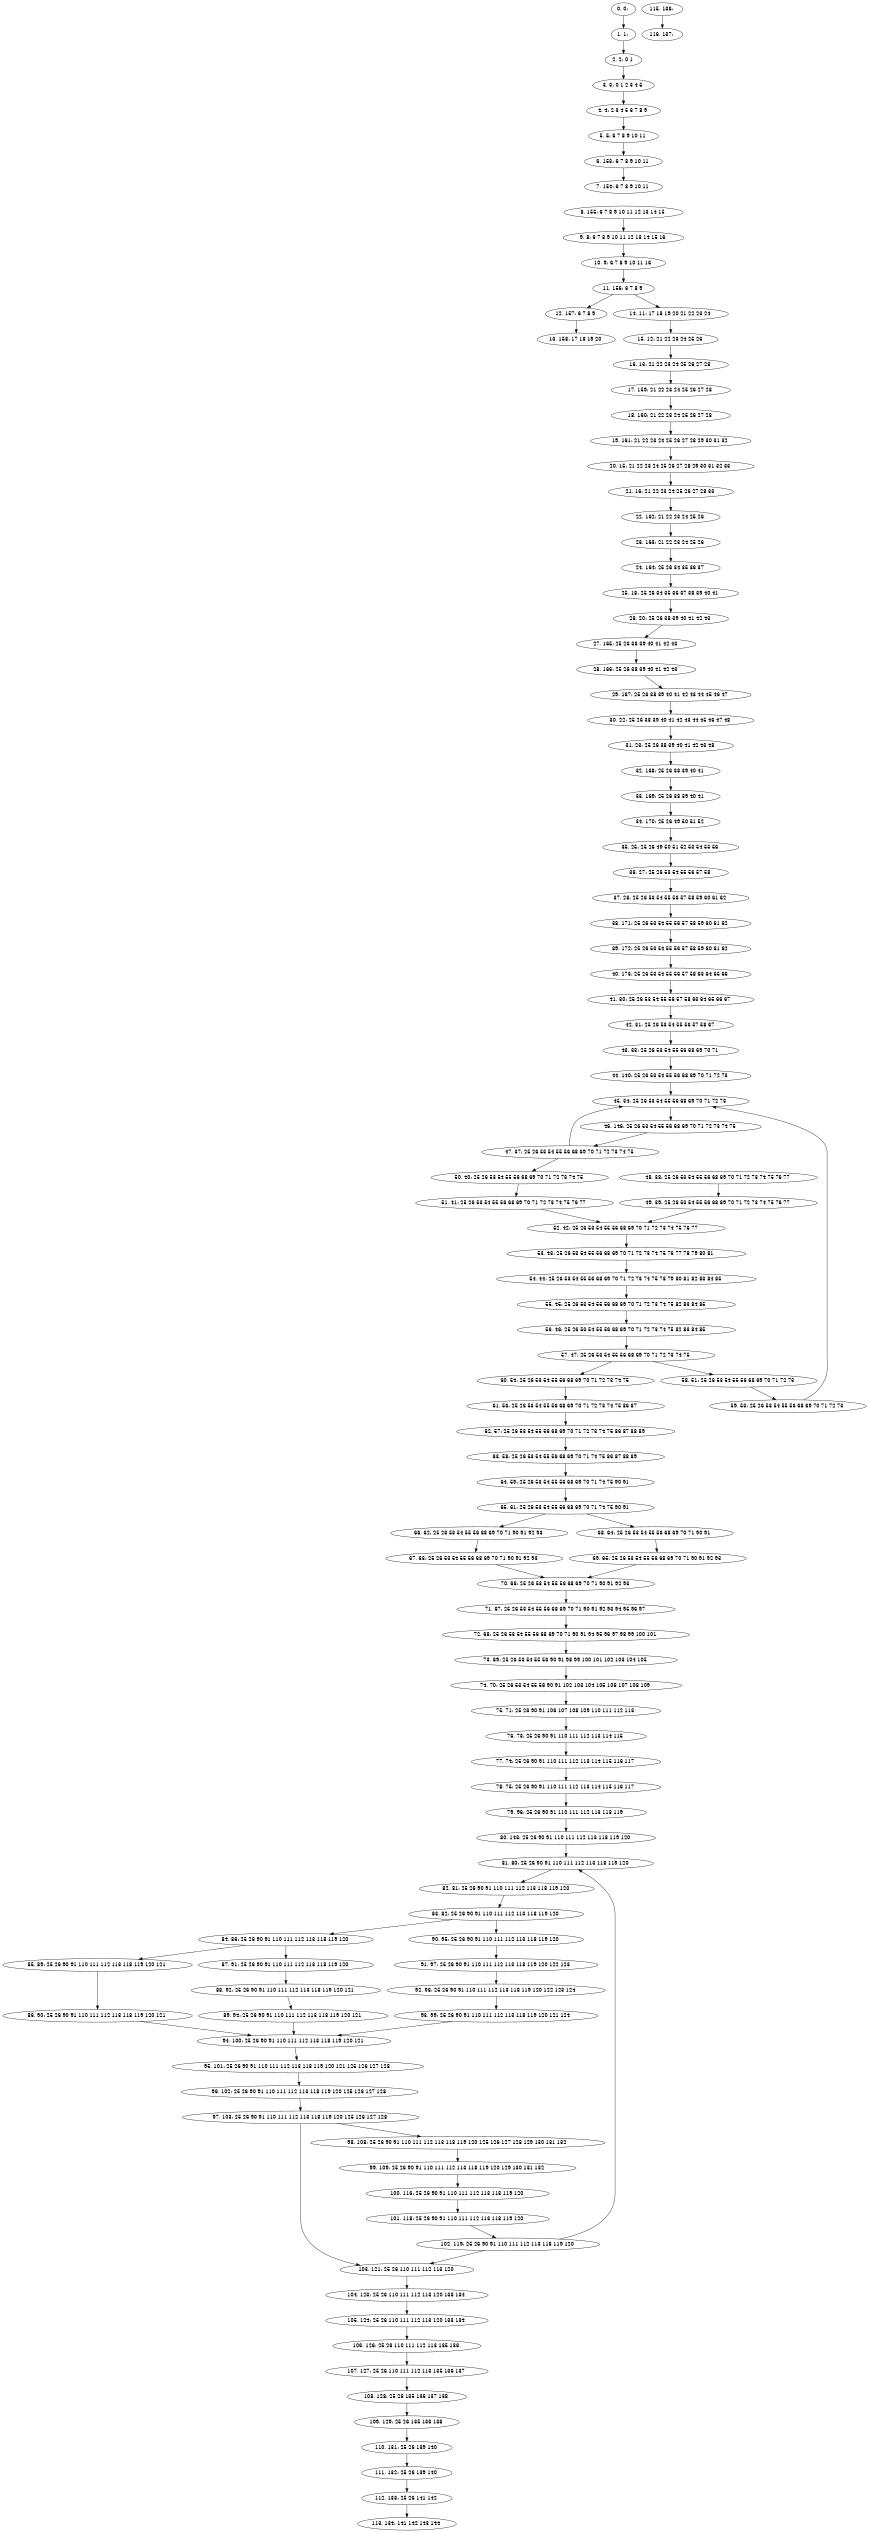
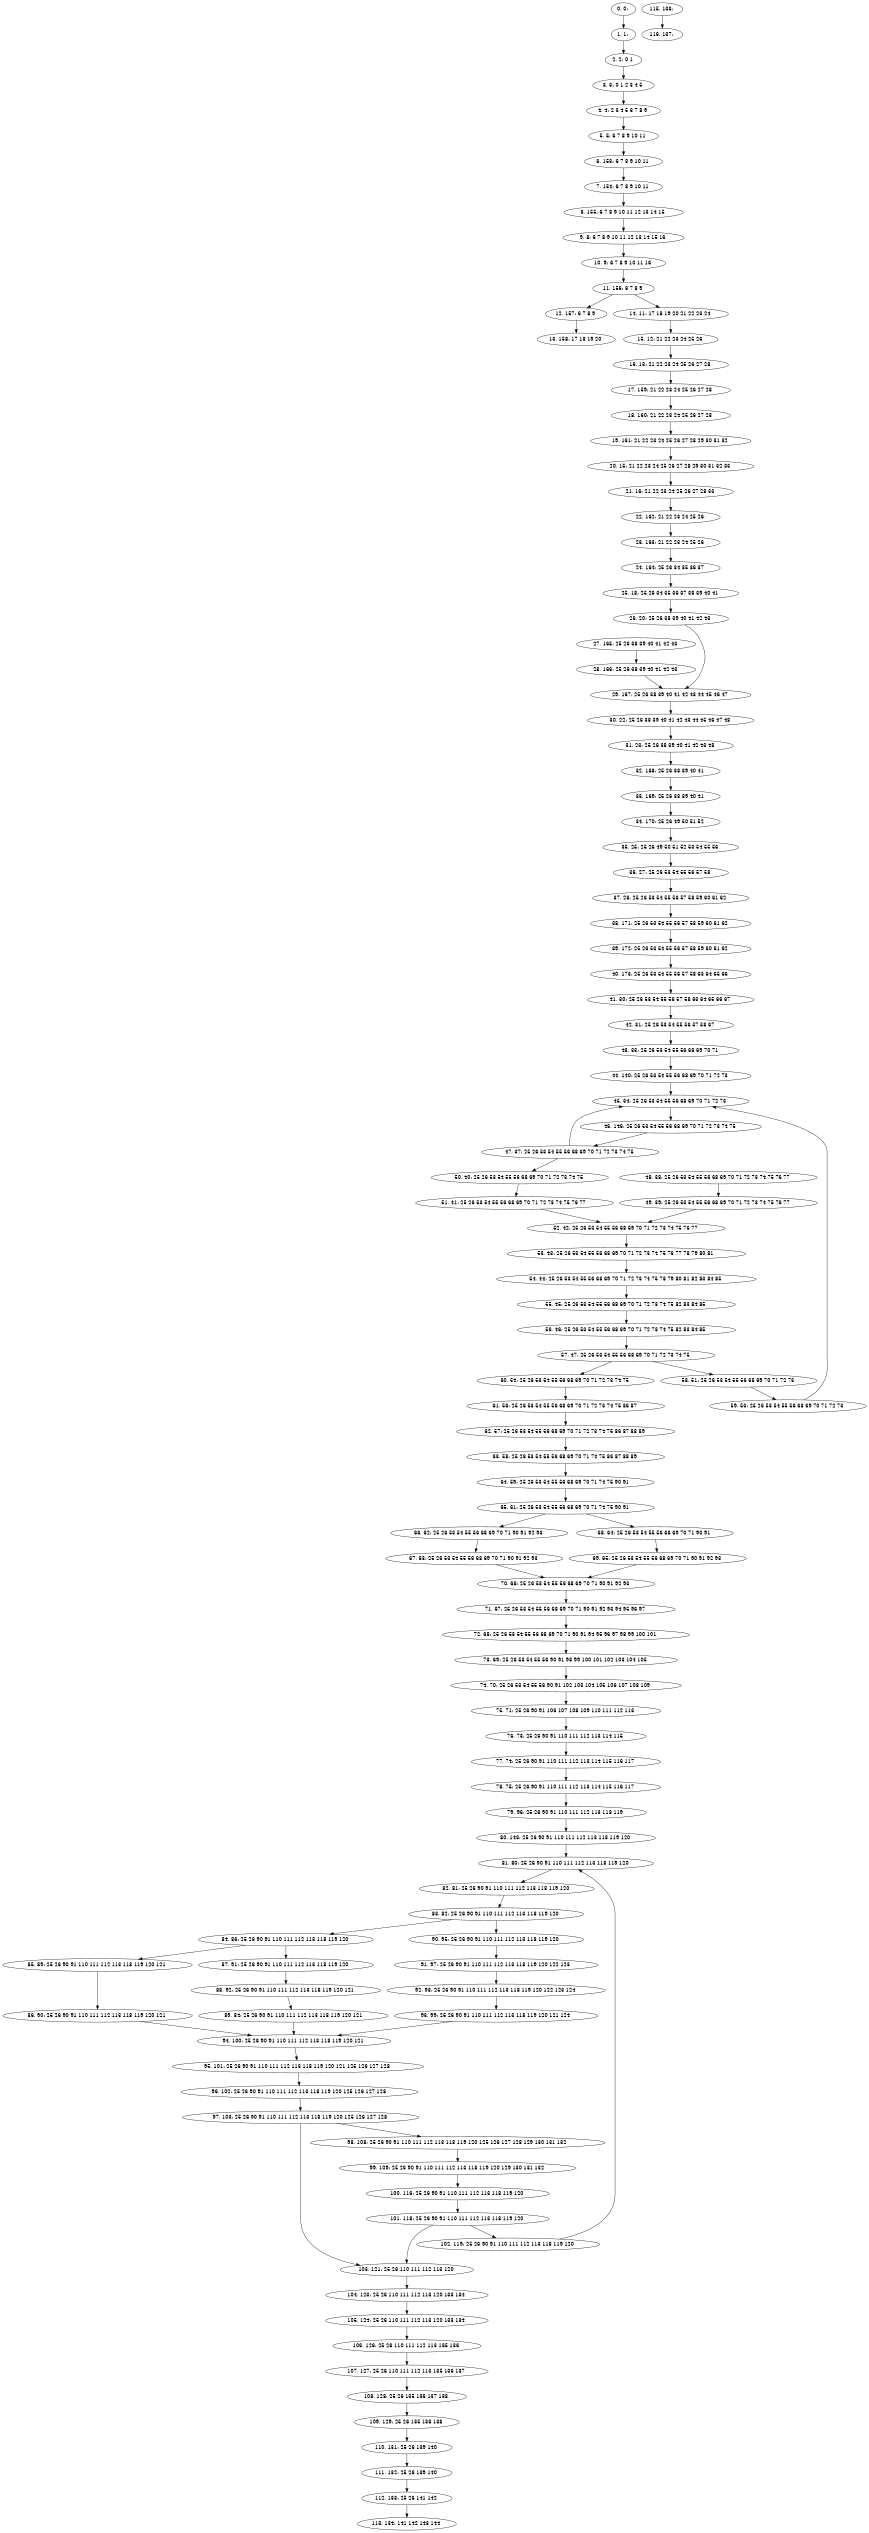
none -> (624, 198)
(655, 630) -> (705, 655)
(293, 2016) -> (293, 2016)
(459, 2257) -> (414, 2238)
